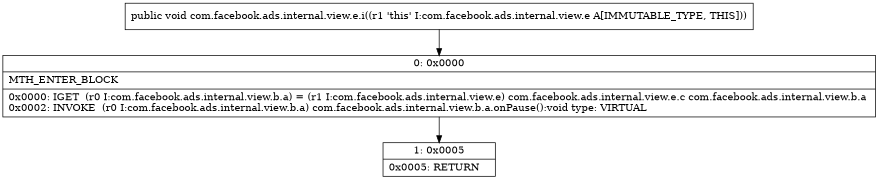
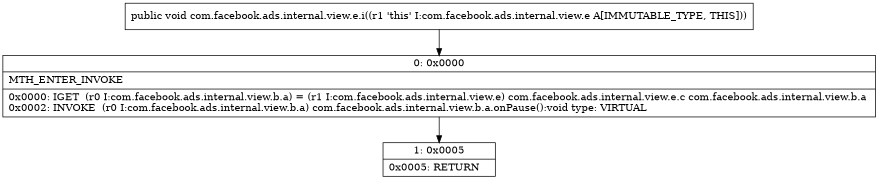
(64, 80) -> (66, 80)
